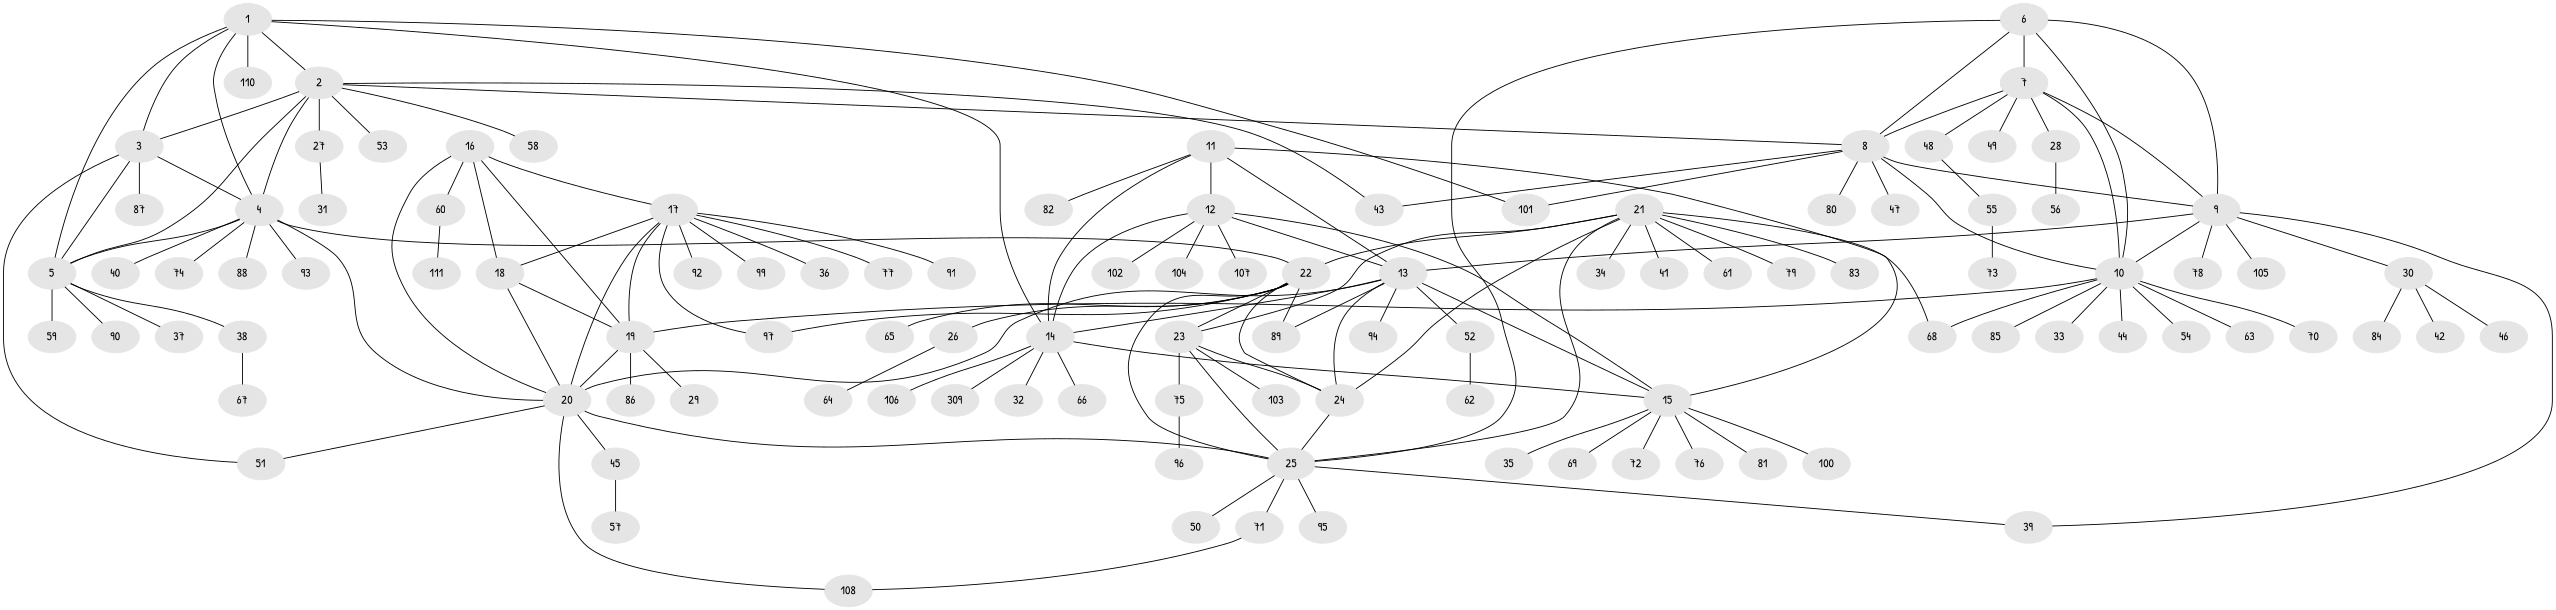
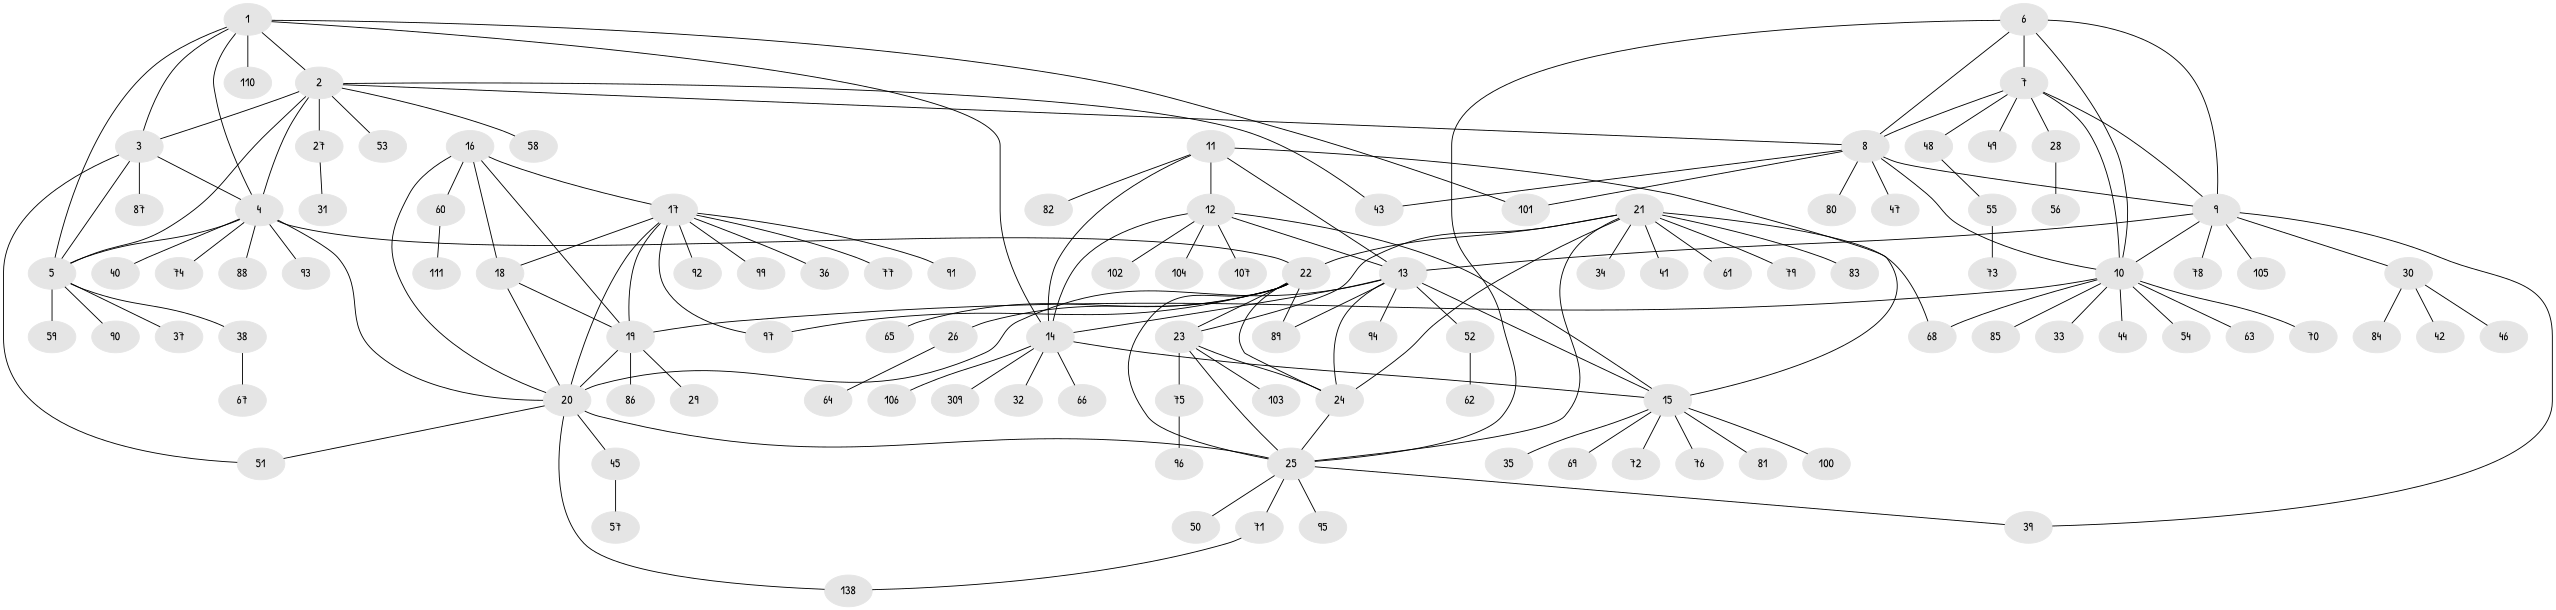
(848, 591) -> (848, 591)
